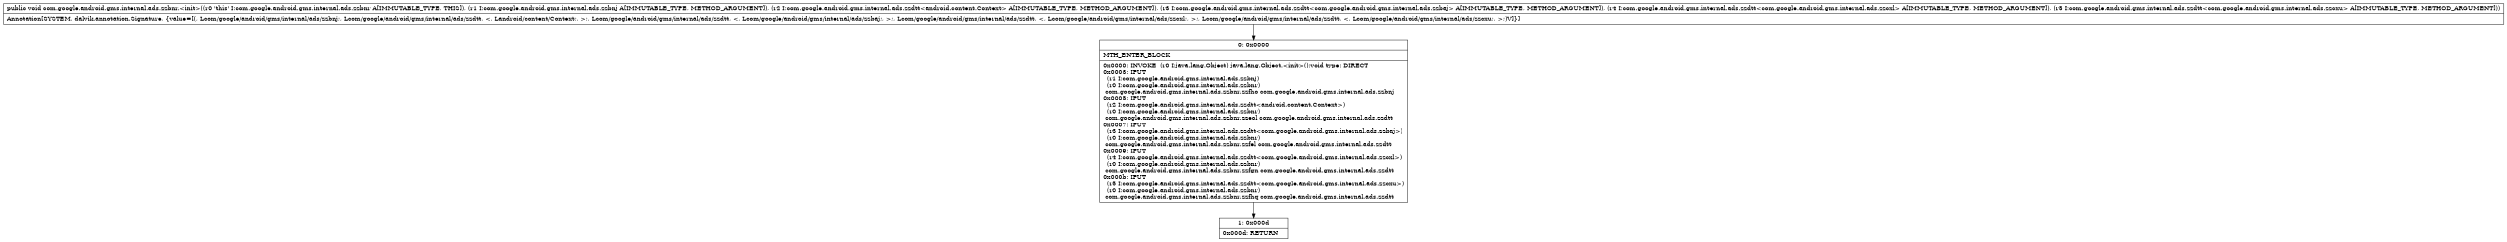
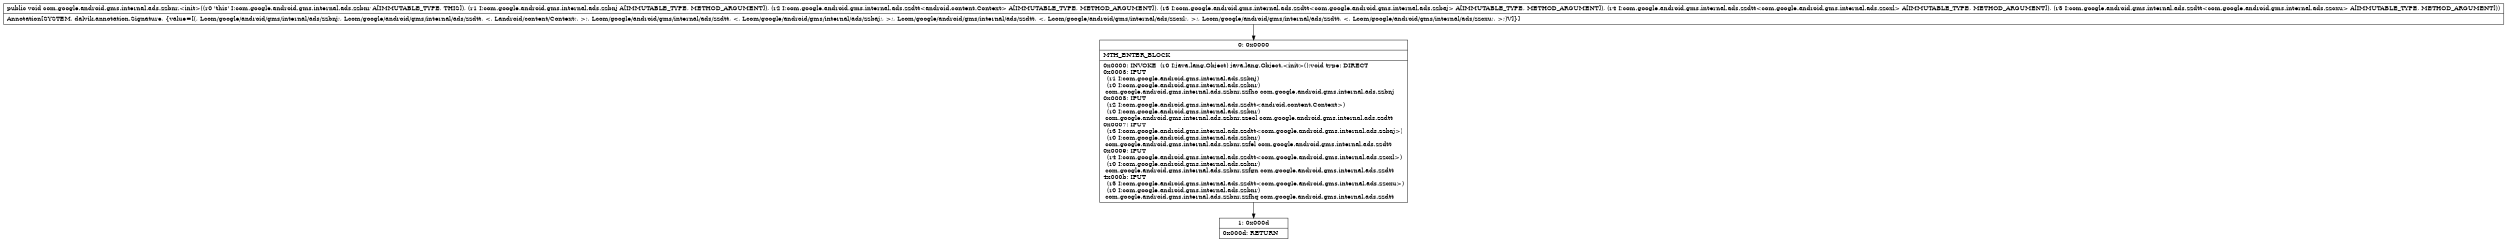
(1127, 177) -> (1127, 177)
